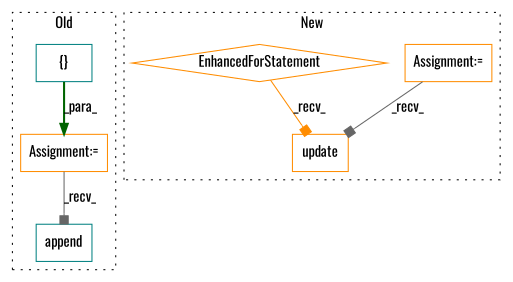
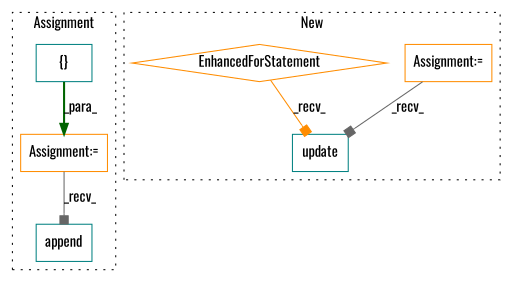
(64, 24) -> (64, 24)
(320, 153) -> (320, 153)
